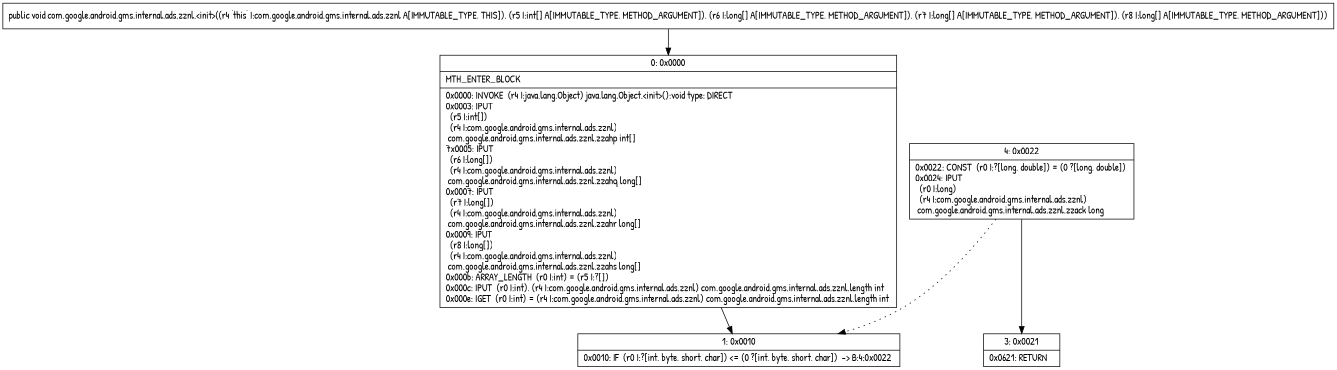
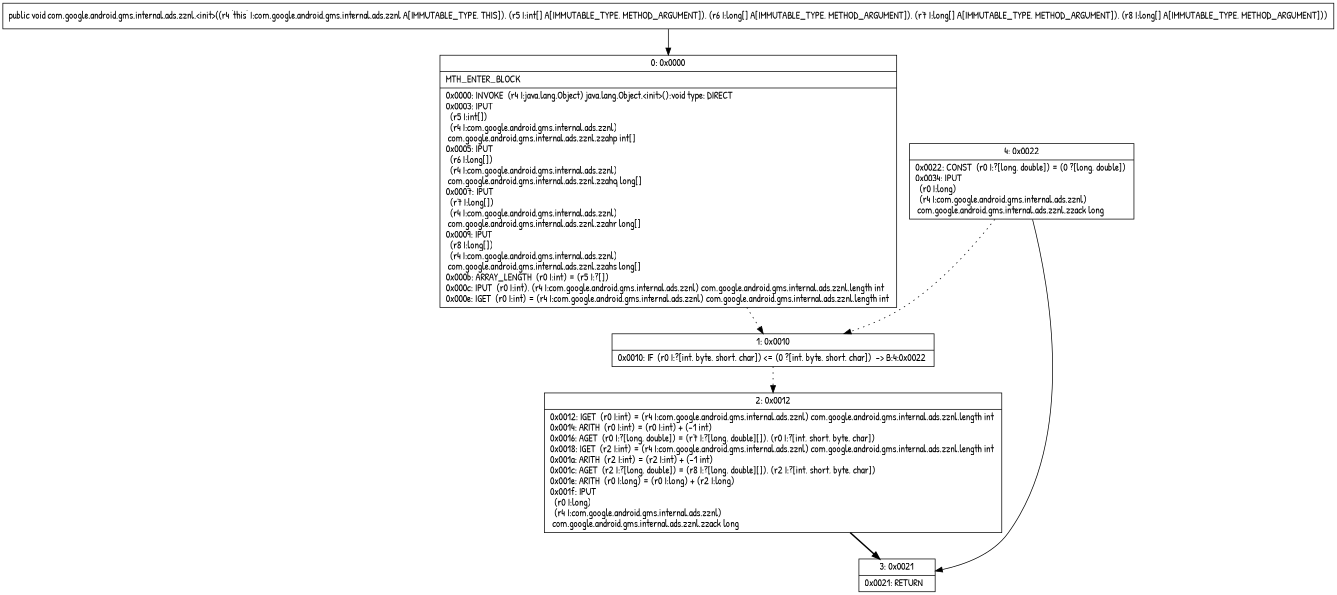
(472, 149) -> (472, 149)
(941, 178) -> (941, 178)
(725, 317) -> (753, 318)
(1022, 358) -> (897, 583)
none -> (773, 463)
